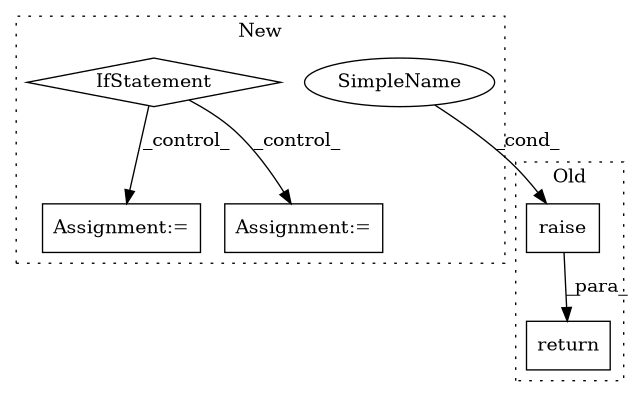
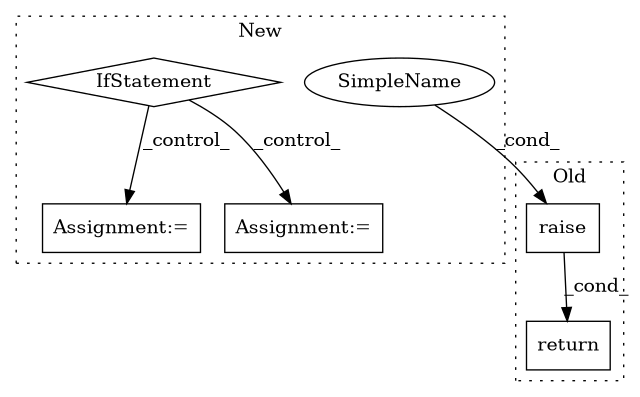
(597, 287) -> (597, 287)
